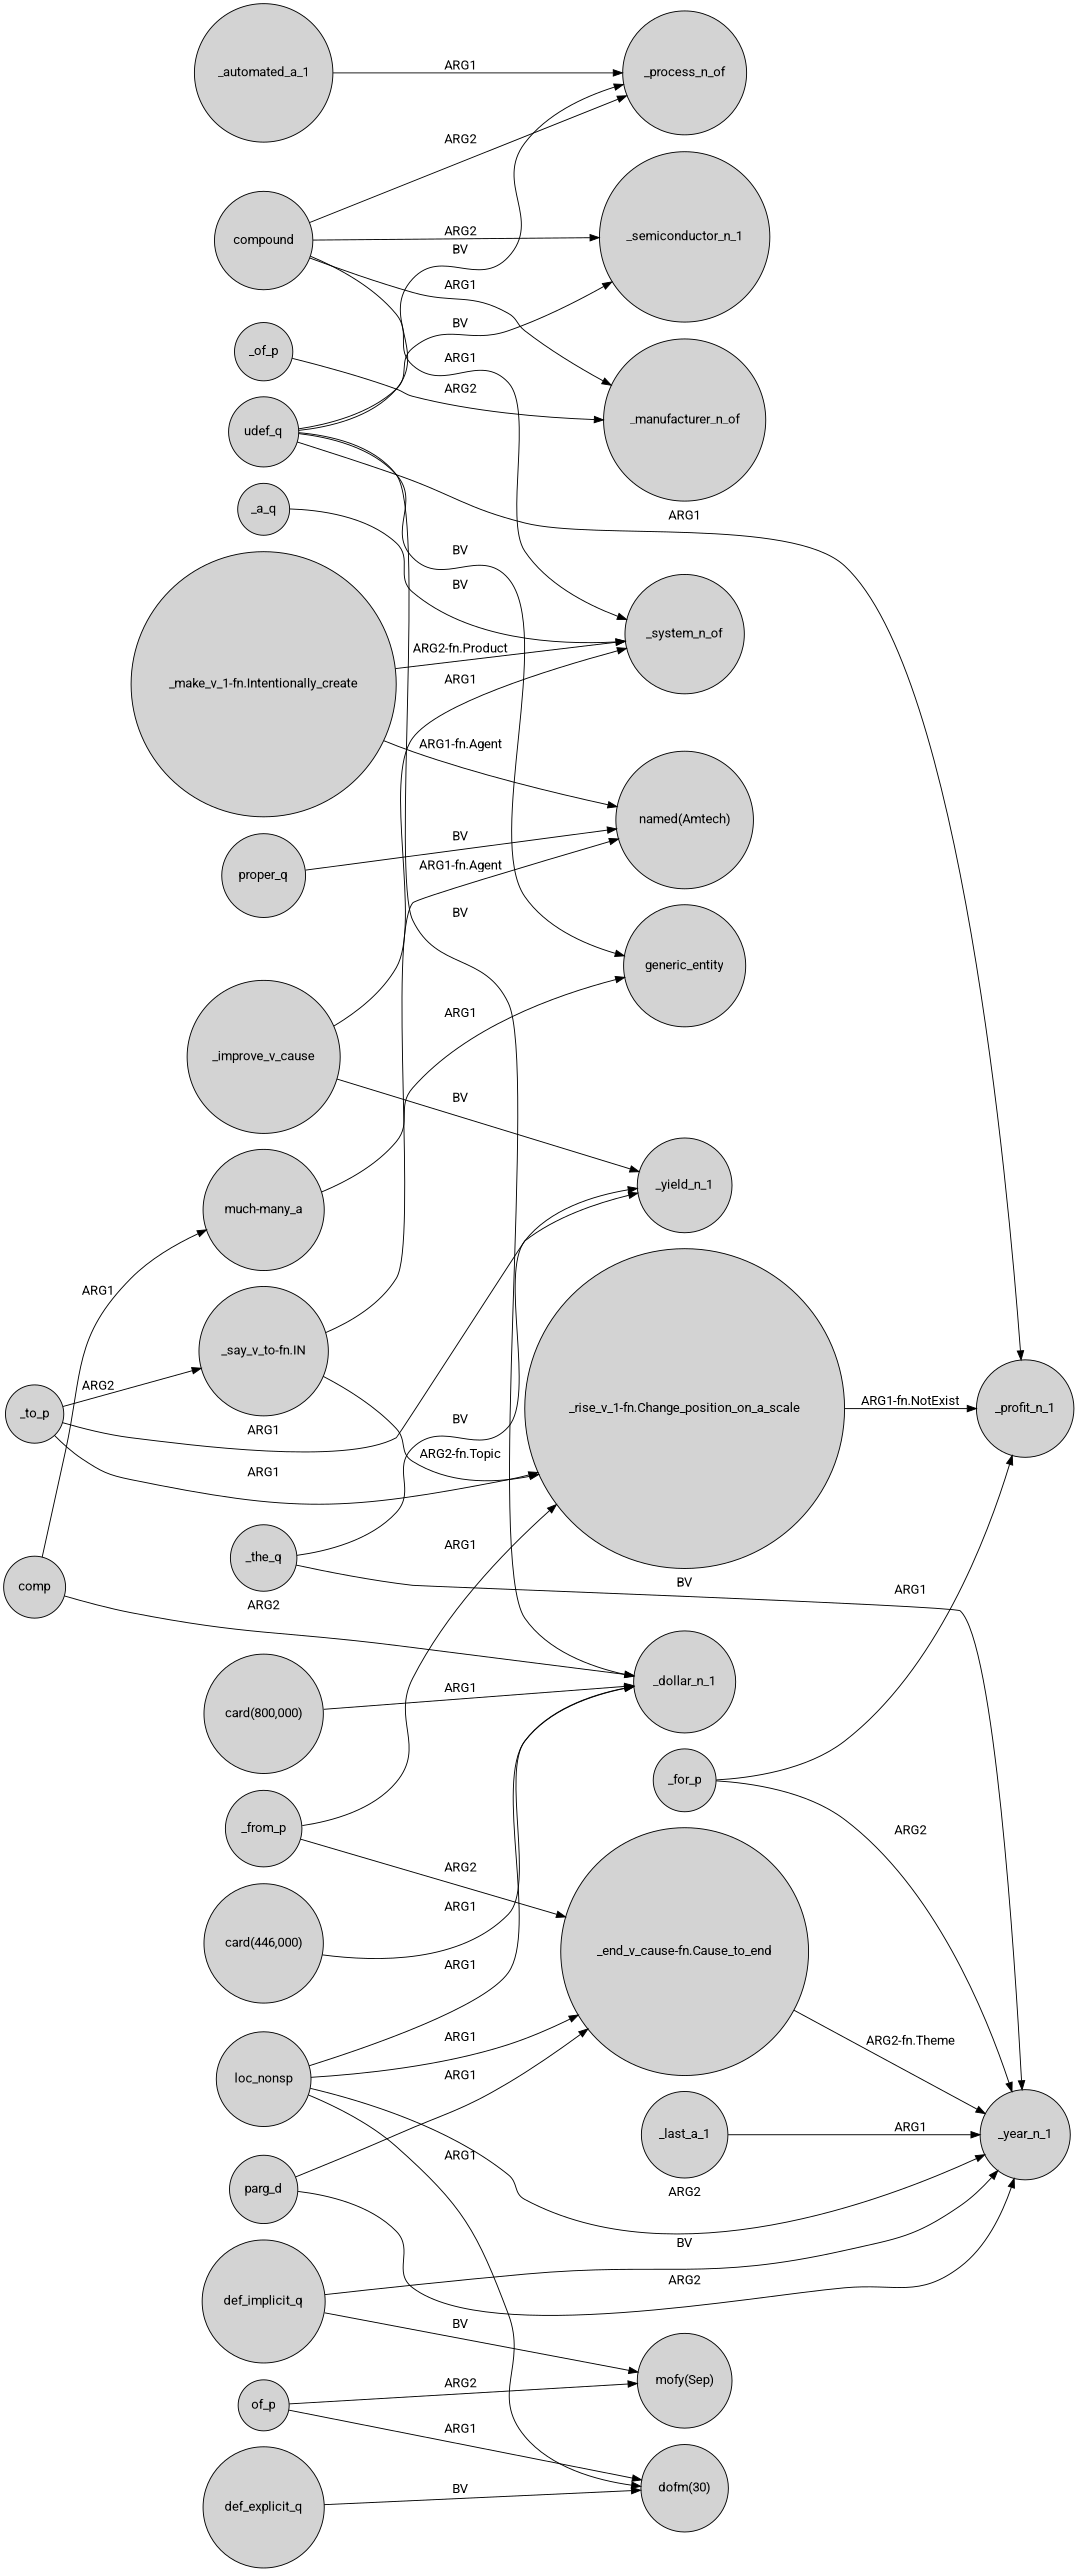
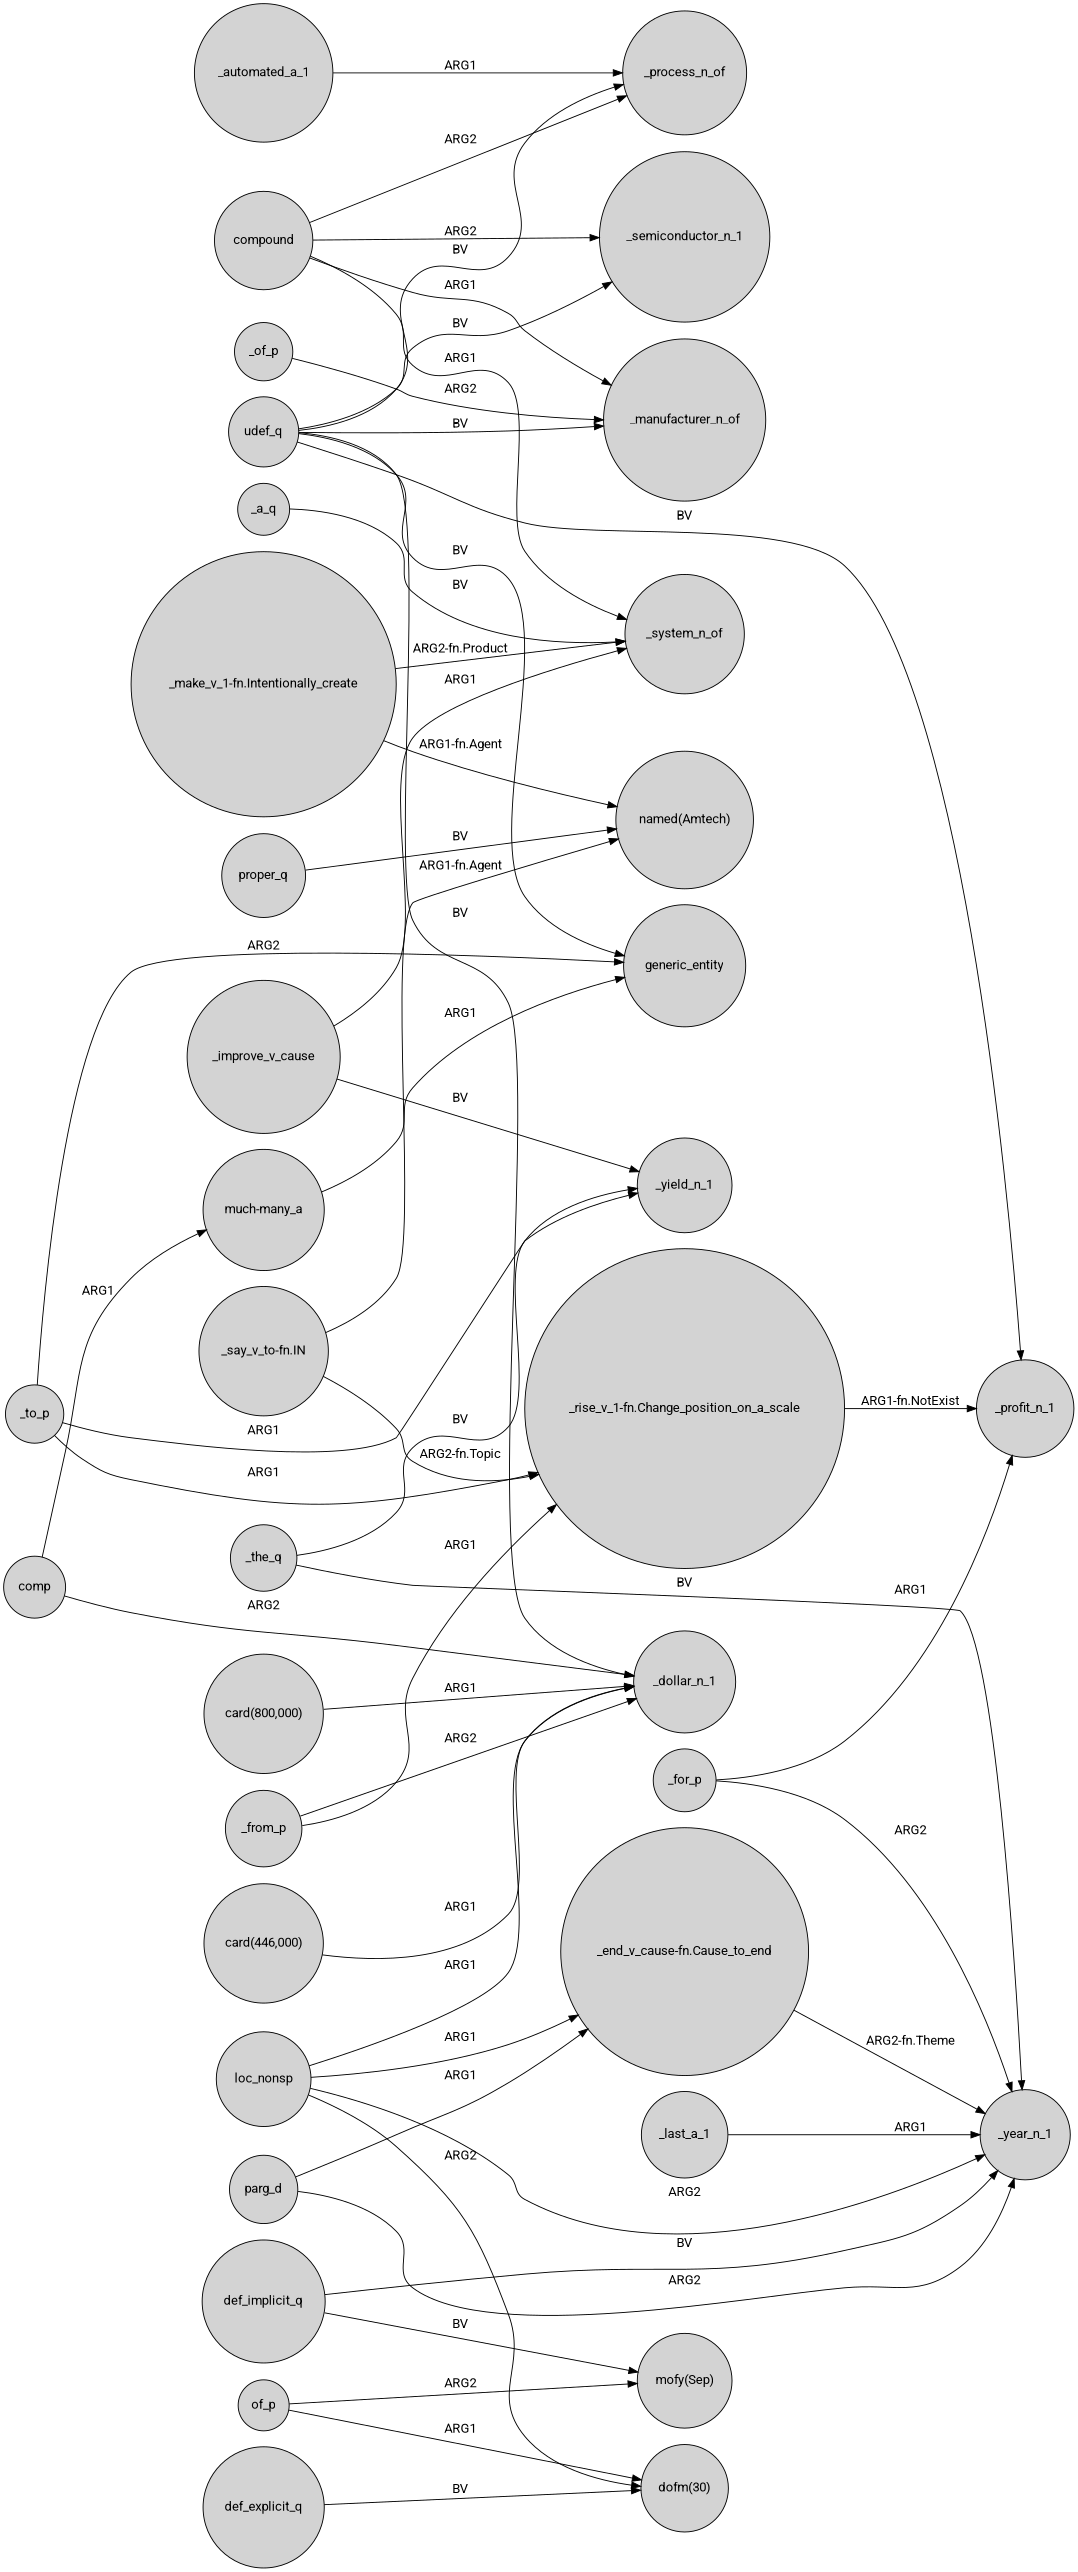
none -> (447, 432)
(685, 516) -> (685, 516)
(128, 1389) -> (158, 963)
(429, 1877) -> (464, 1759)
(461, 2156) -> (461, 2156)
